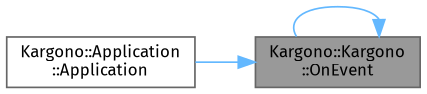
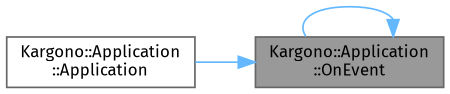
(338, 62) -> (350, 62)
